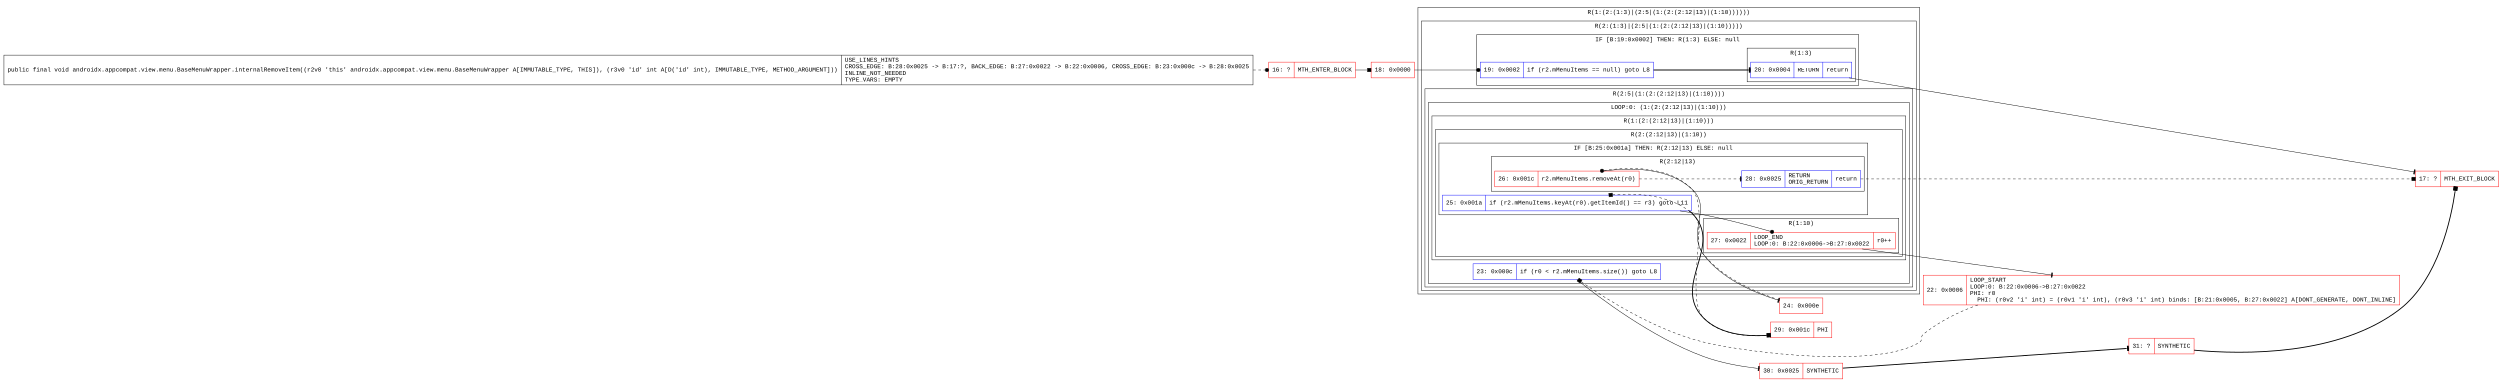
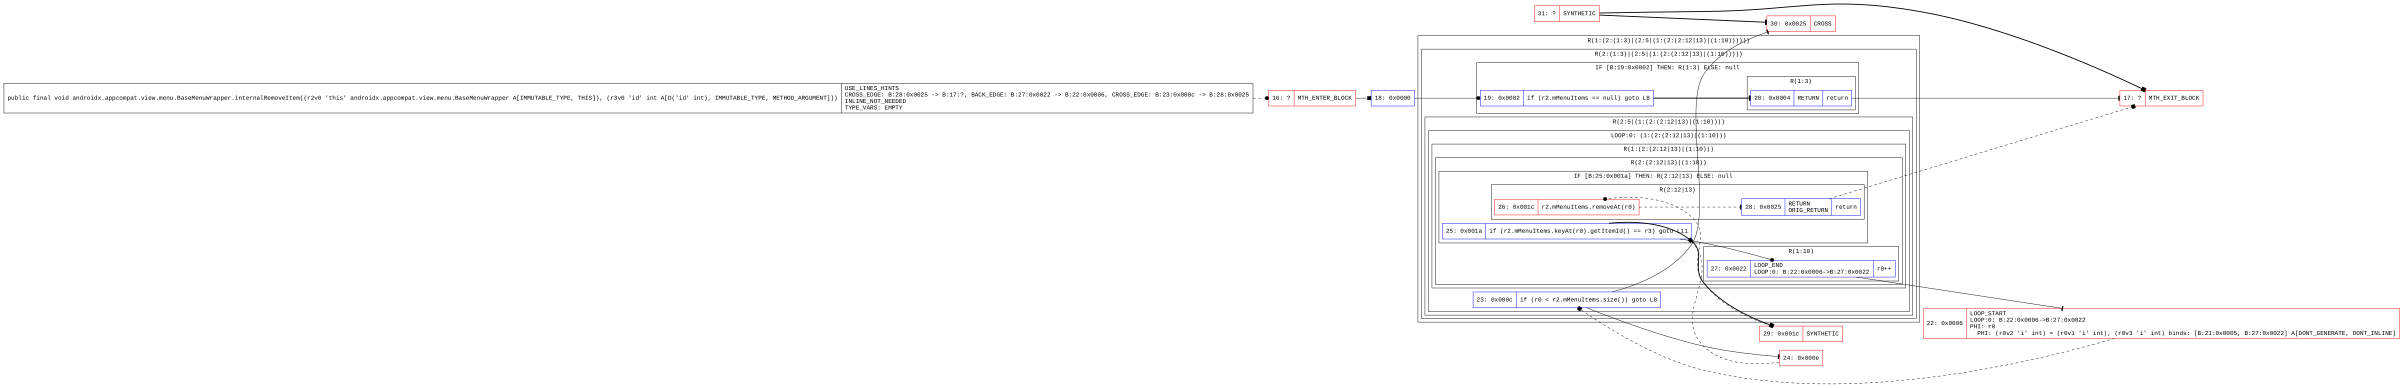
(1393, 70) -> (1393, 98)
(1699, 219) -> (1680, 340)
(1801, 241) -> (1801, 269)
(1823, 330) -> (1823, 334)
(1985, 358) -> (1682, 19)
(1823, 371) -> (1823, 24)
